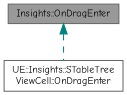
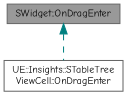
(64, 14) -> (64, 14)
